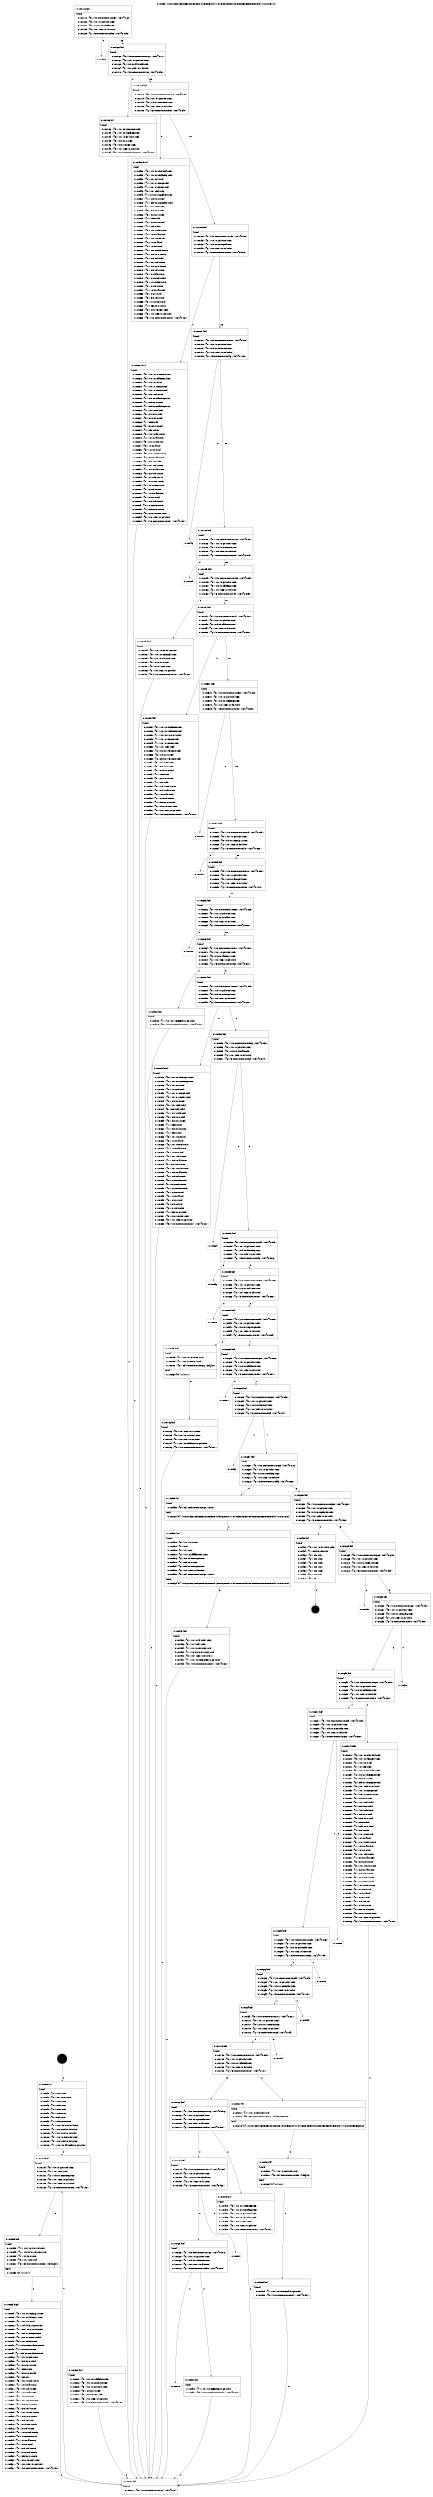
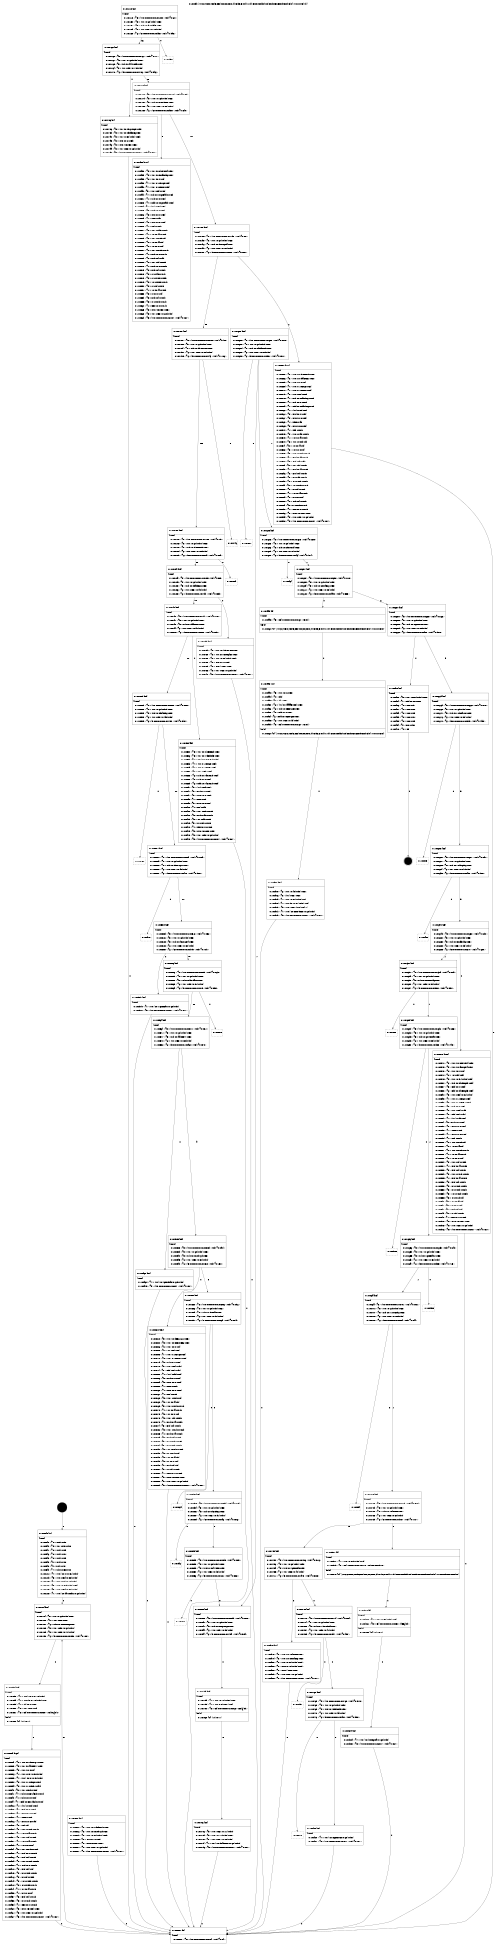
none -> (160, 1004)
(249, 1342) -> (256, 984)
